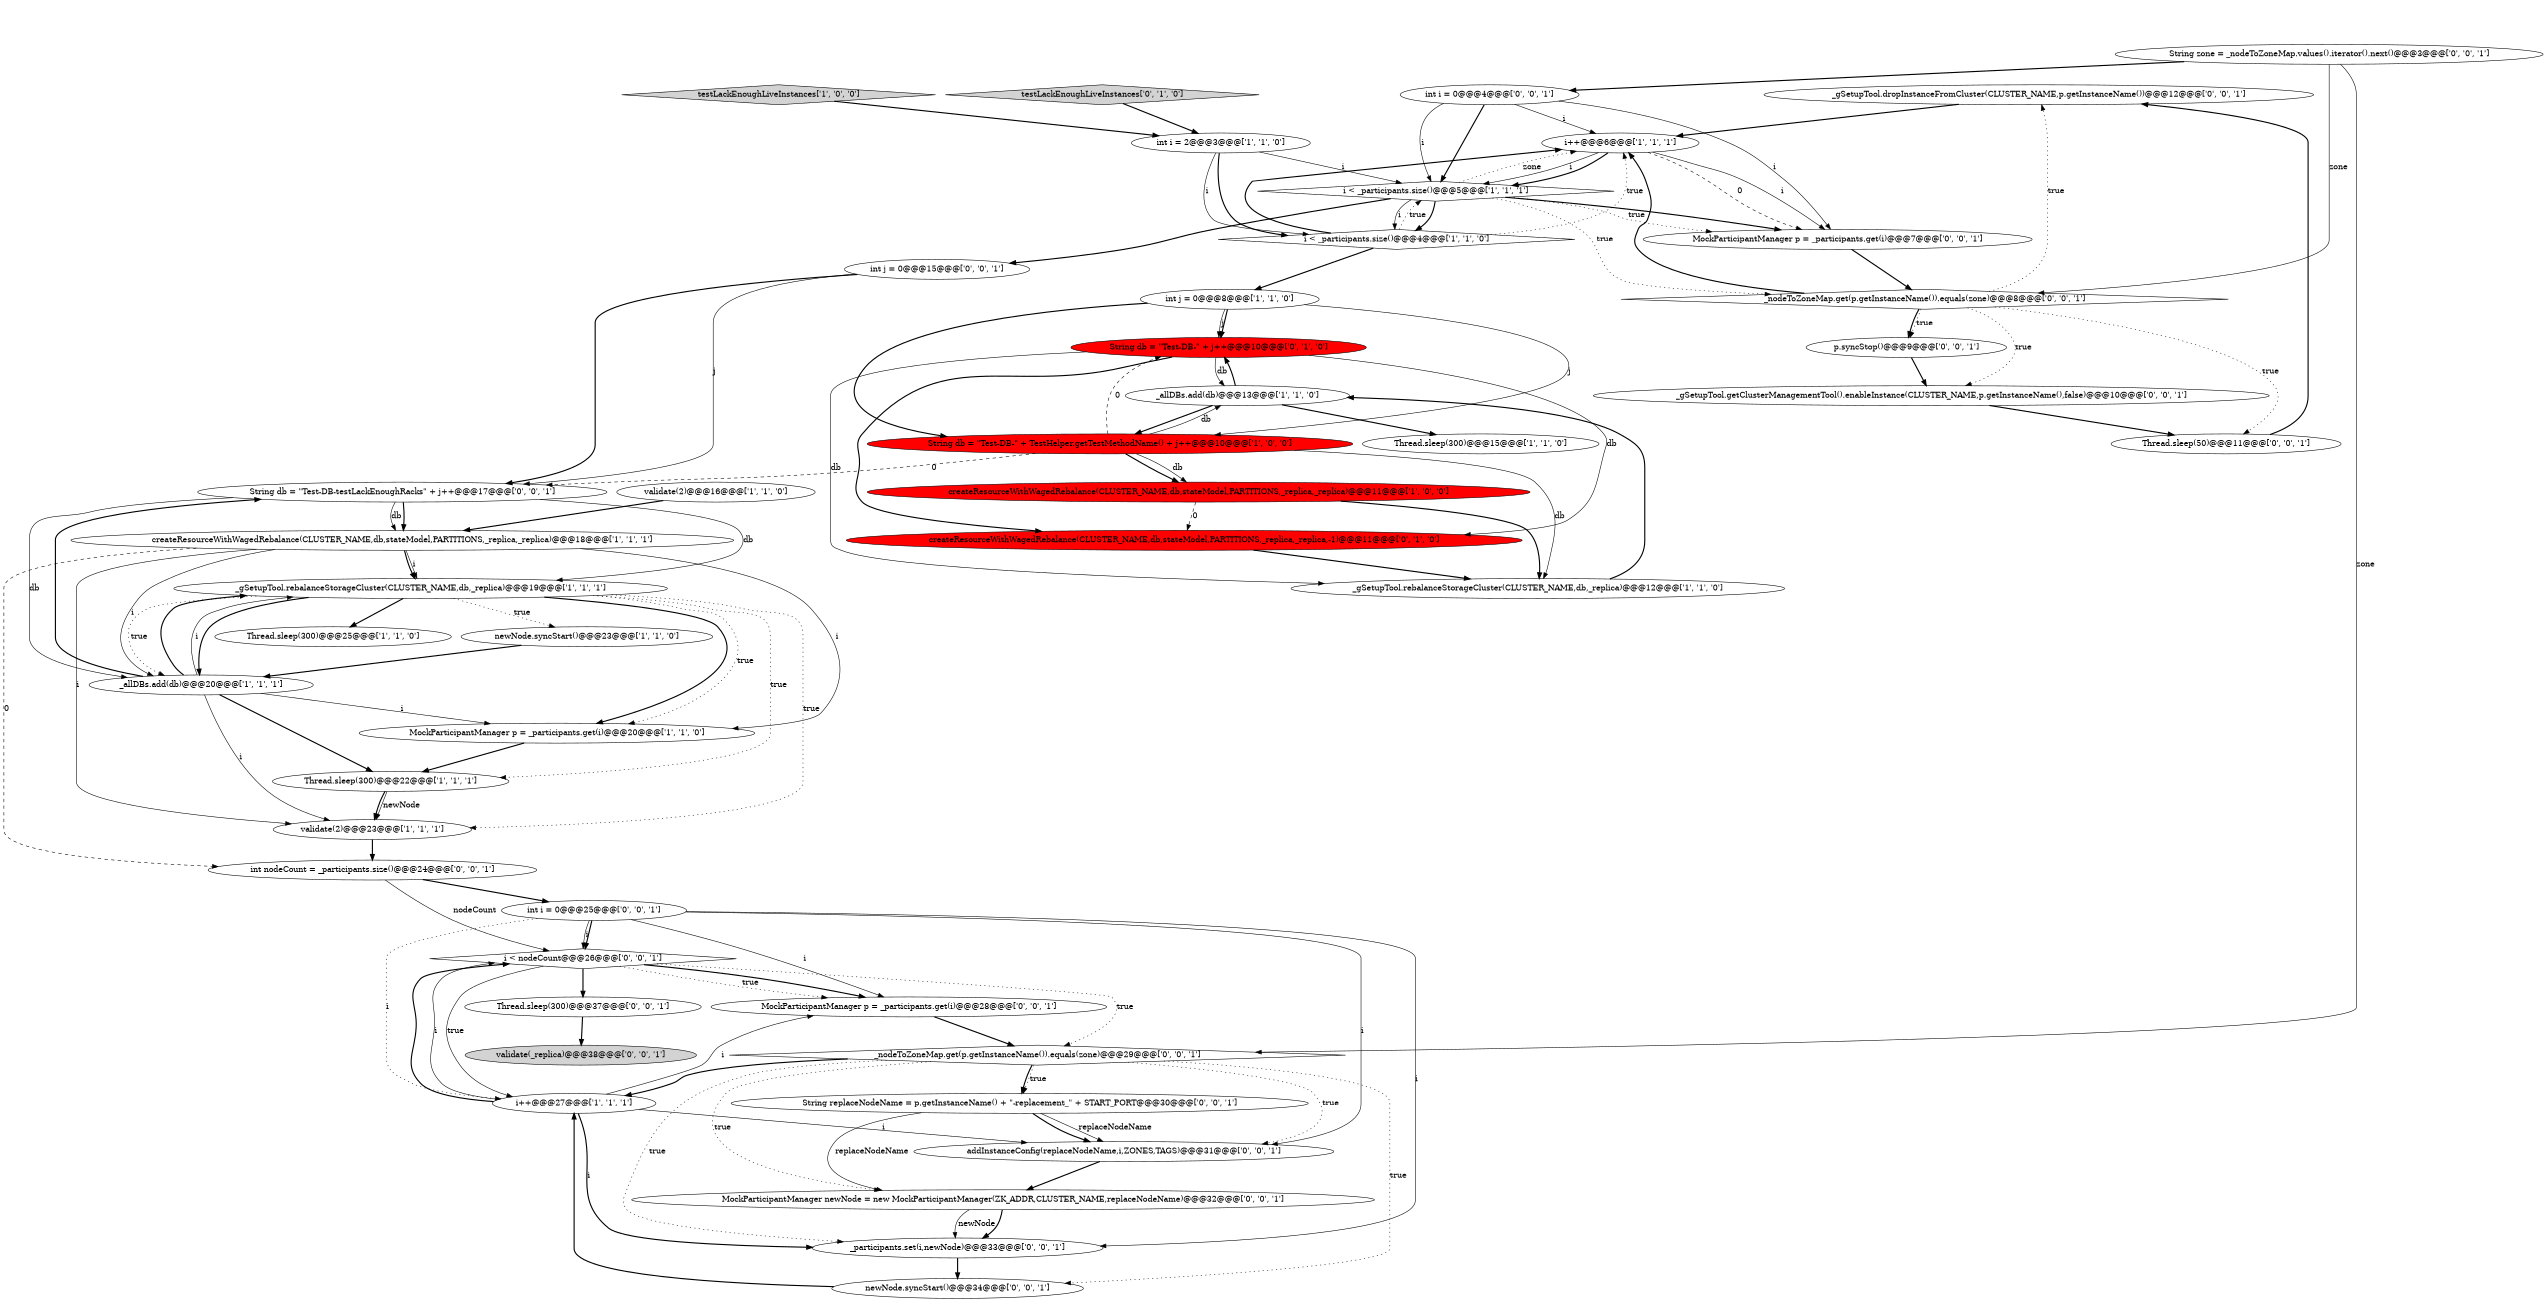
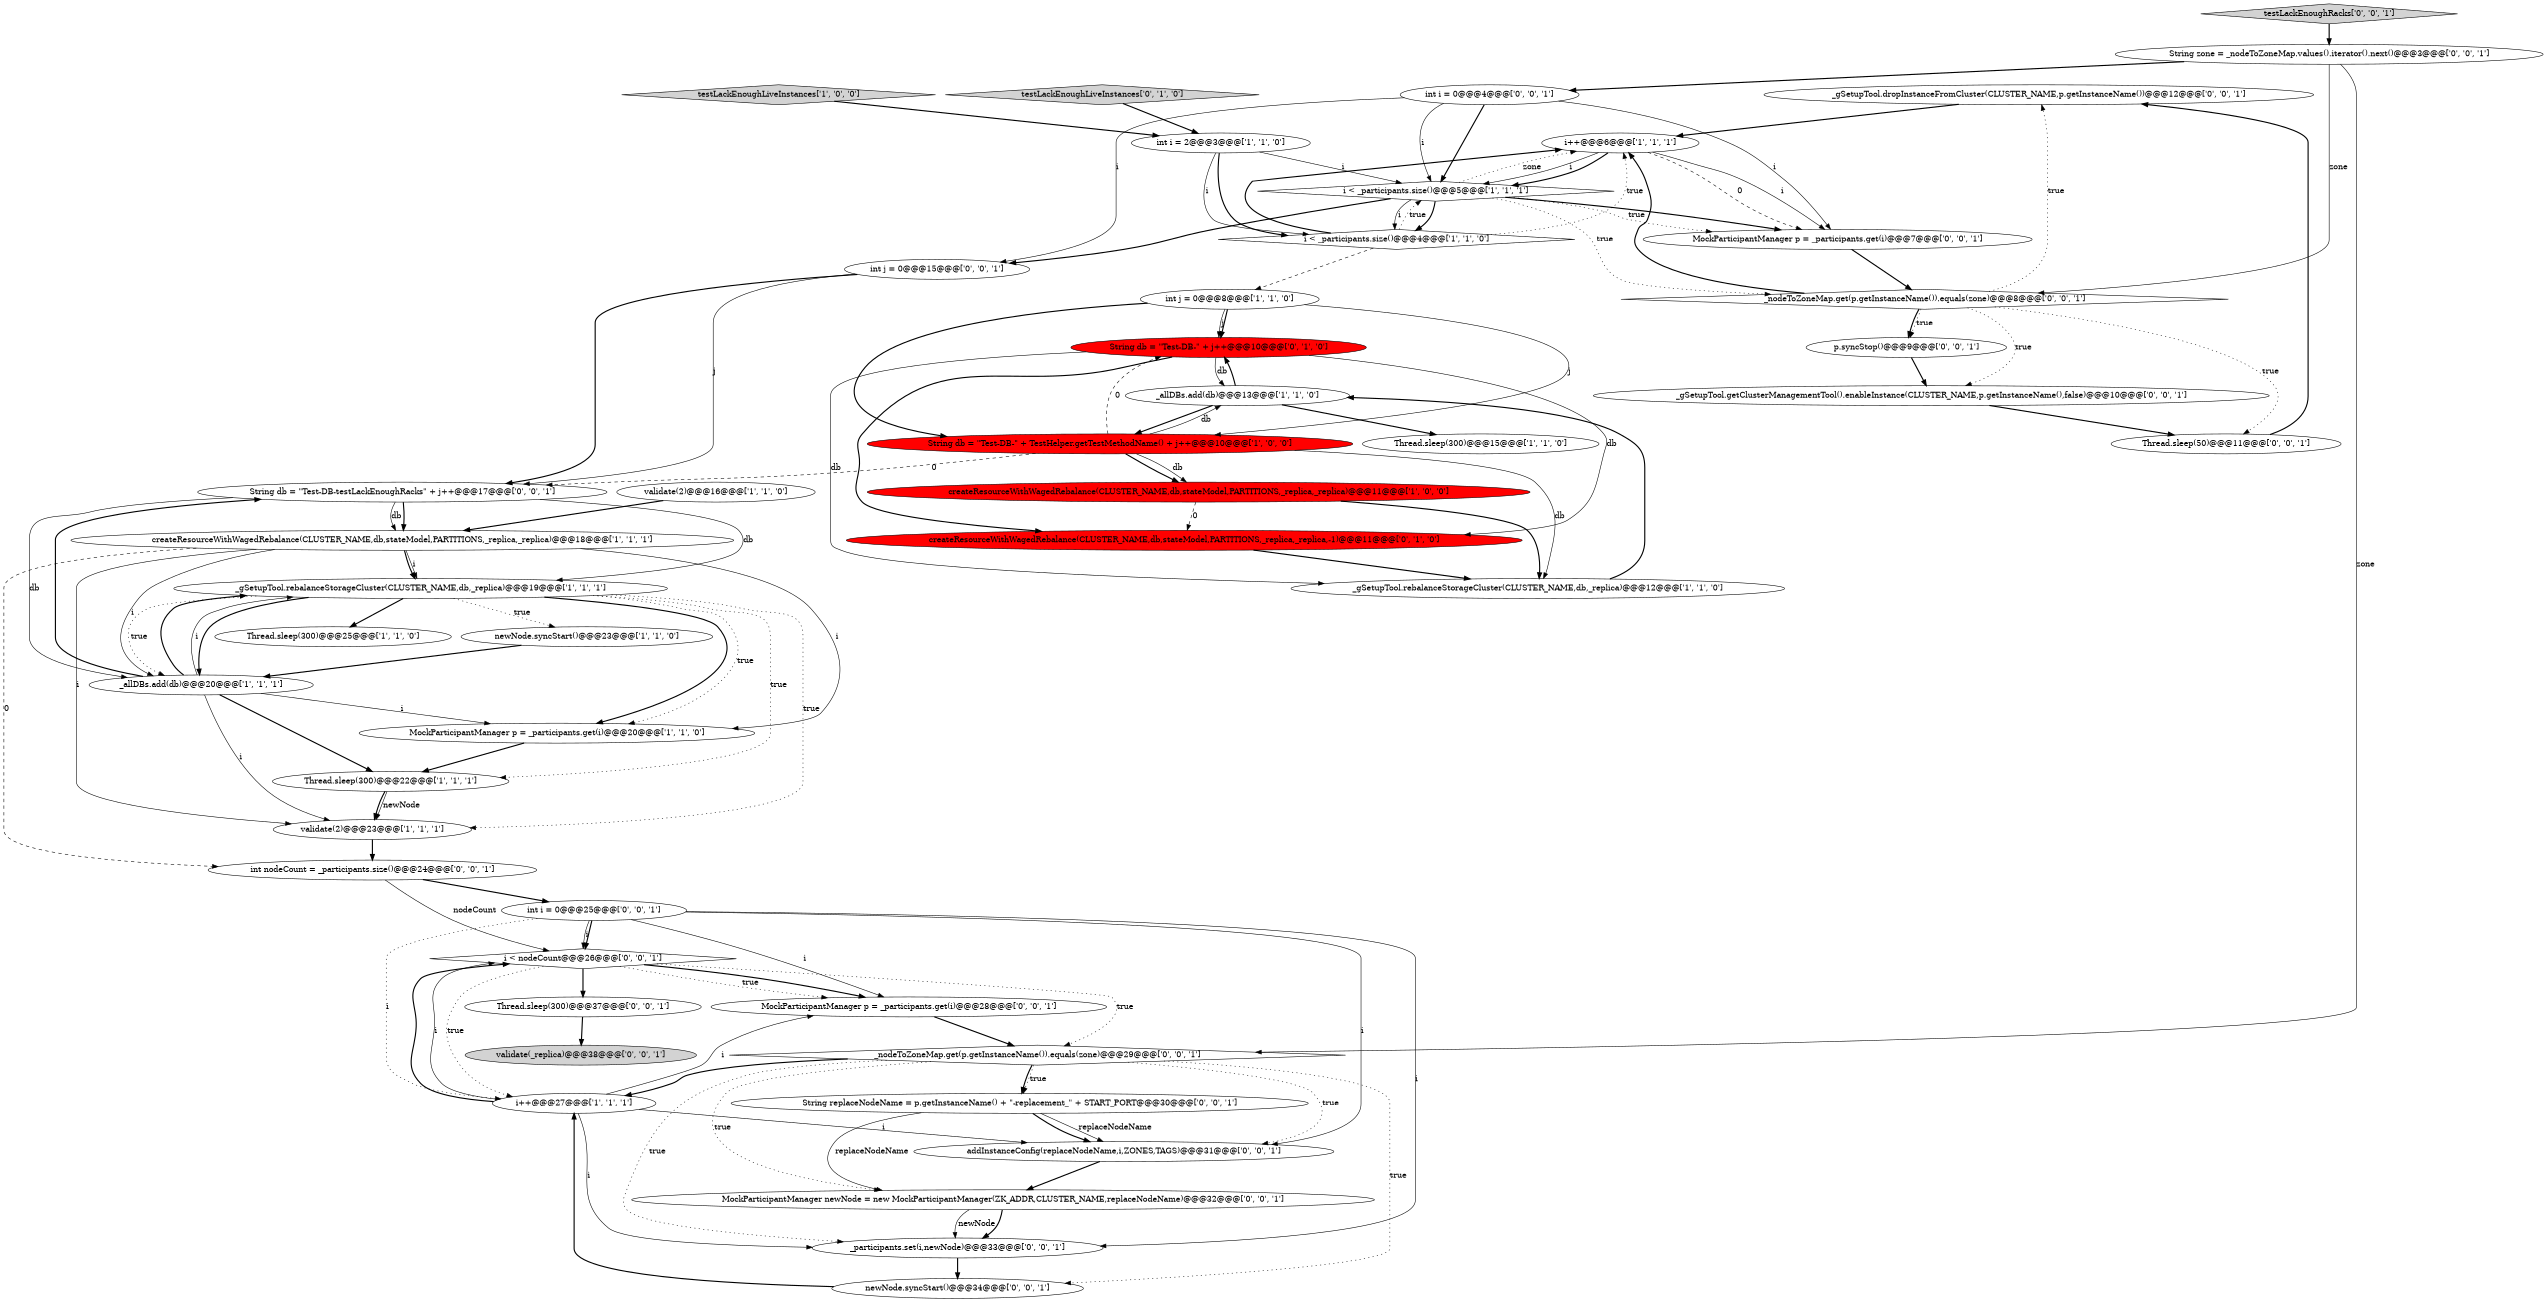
none -> (2329, 14)
(1552, 118) -> (1171, 118)
(1317, 268) -> (1317, 268)
(450, 1015) -> (450, 1015)
(646, 1238) -> (646, 1238)
